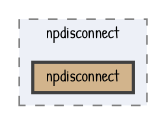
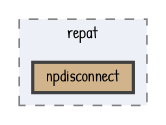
(83, 34) -> (83, 34)
